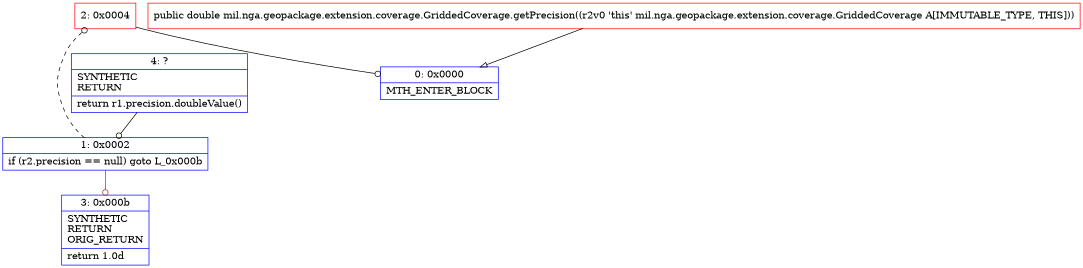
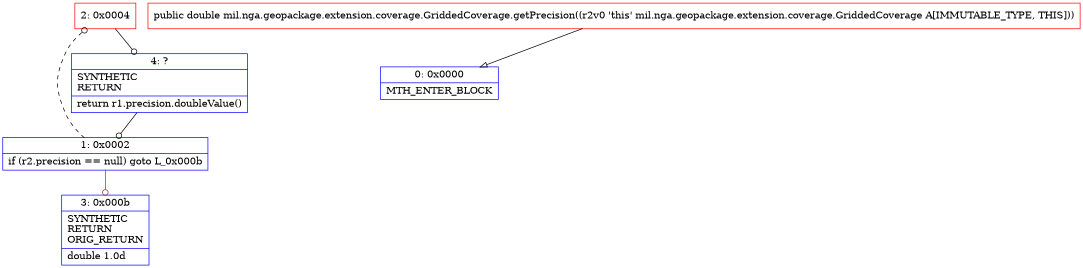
(255, 53) -> (124, 39)
(96, 256) -> (97, 256)
